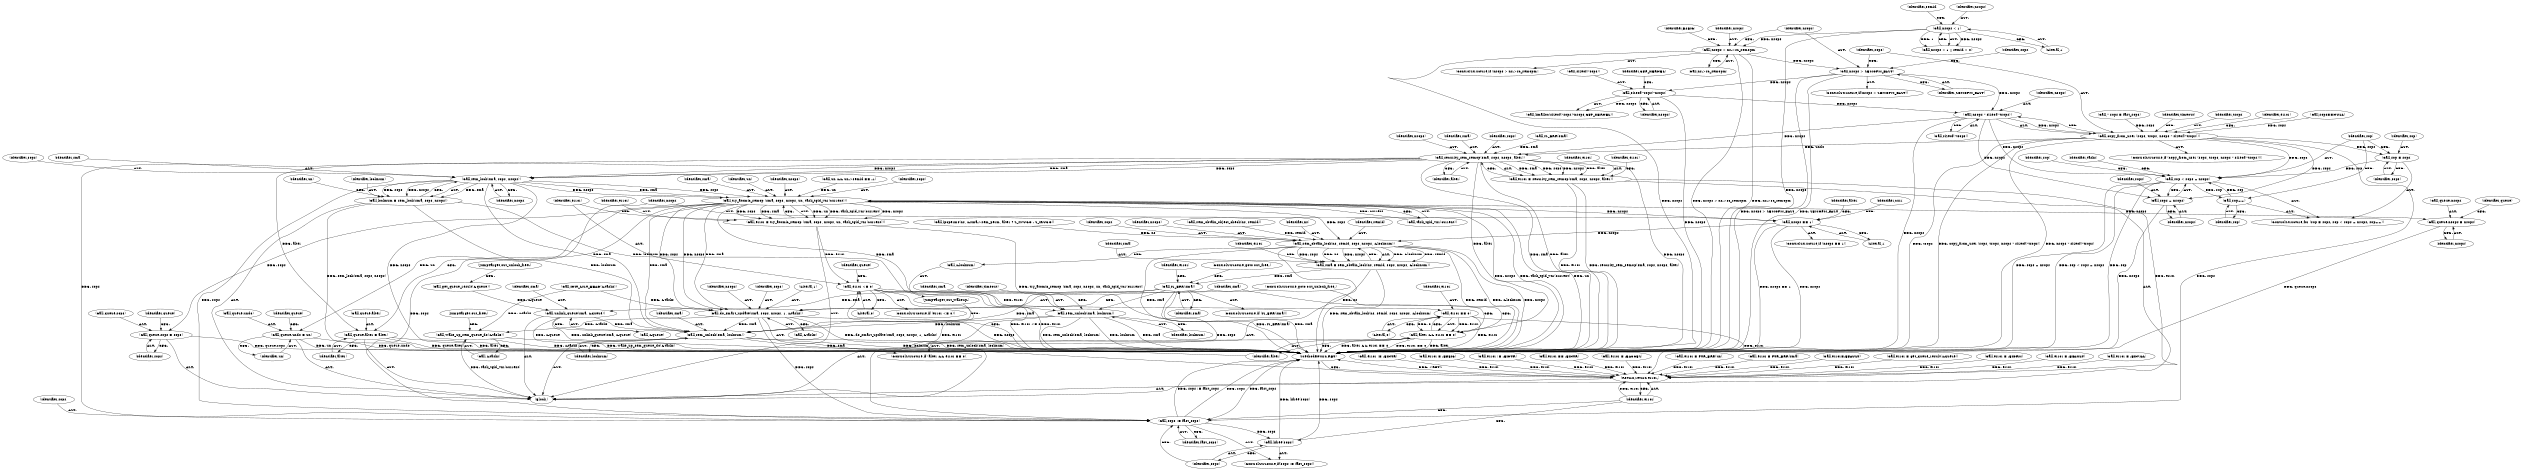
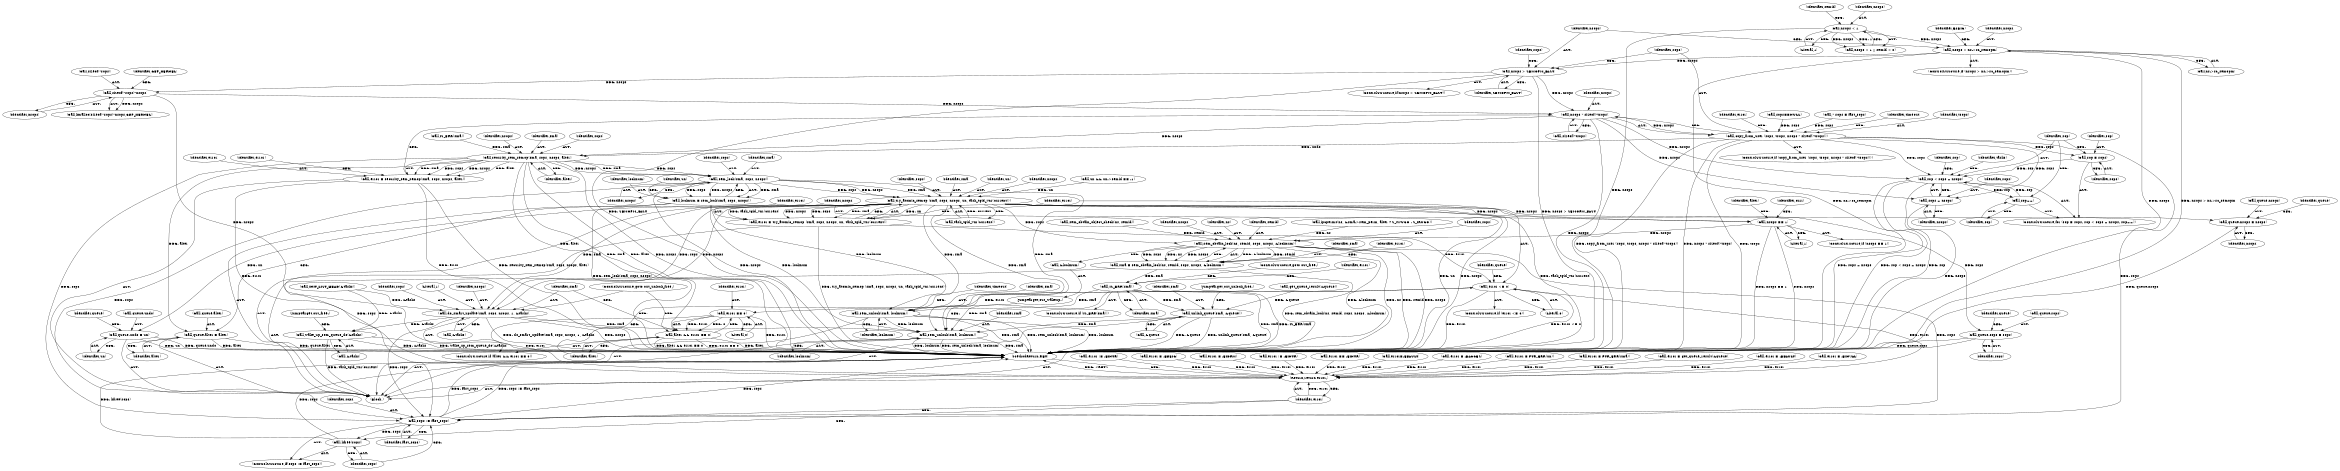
(1494, 173) -> (960, 117)
(484, 275) -> (1215, 298)
